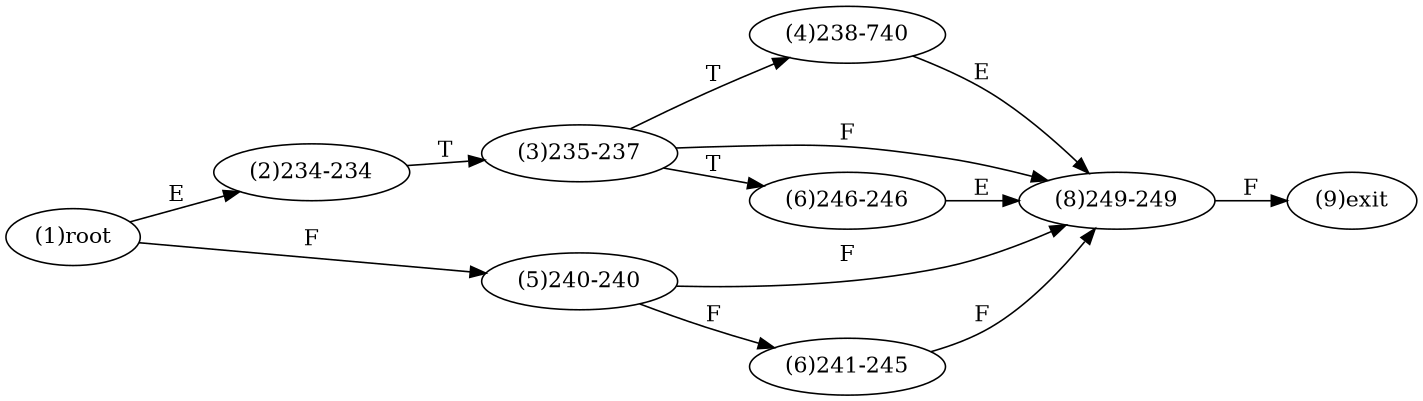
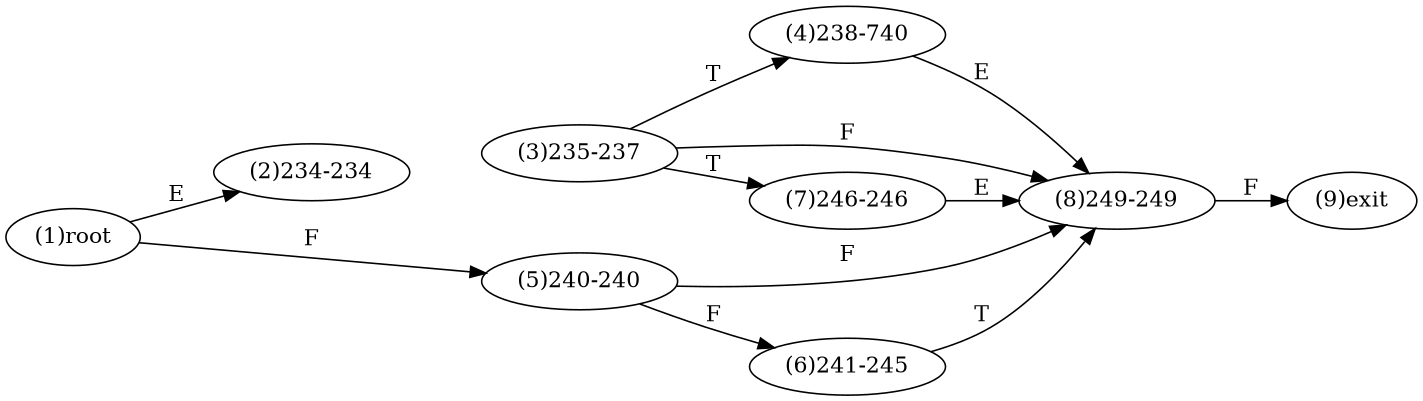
(438, 163) -> none
(848, 201) -> (848, 201)
(982, 315) -> (982, 315)
